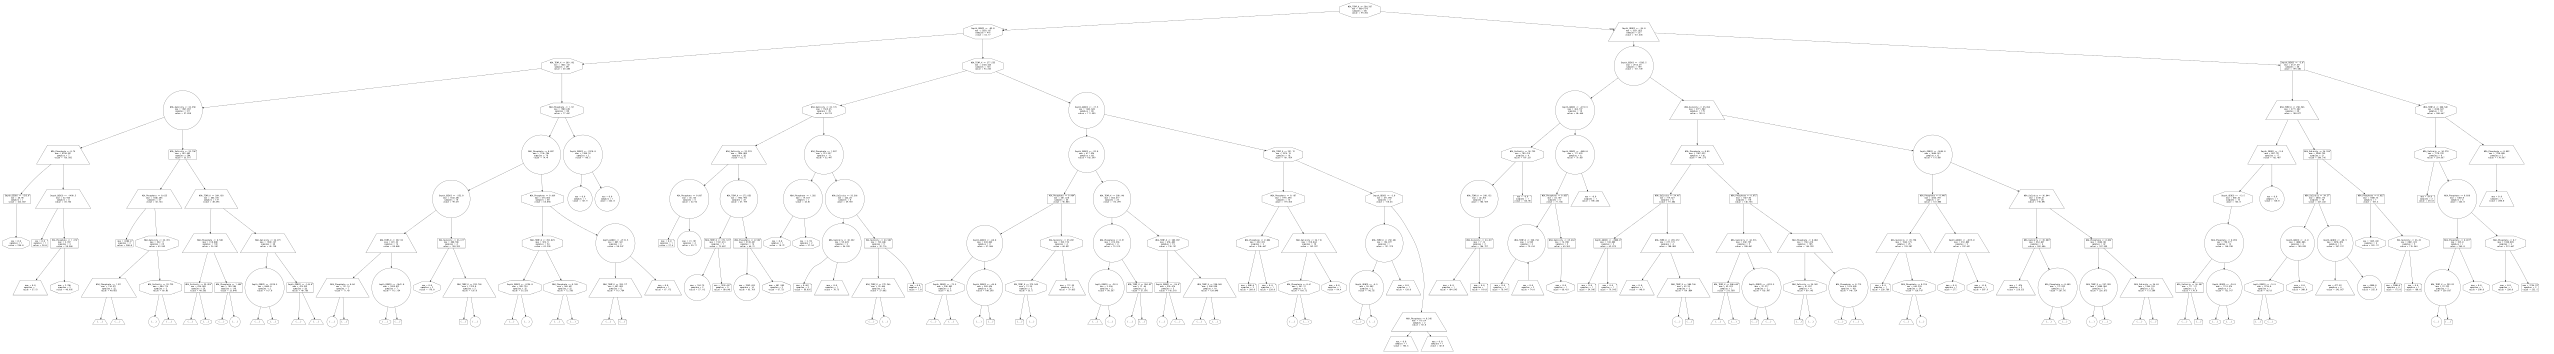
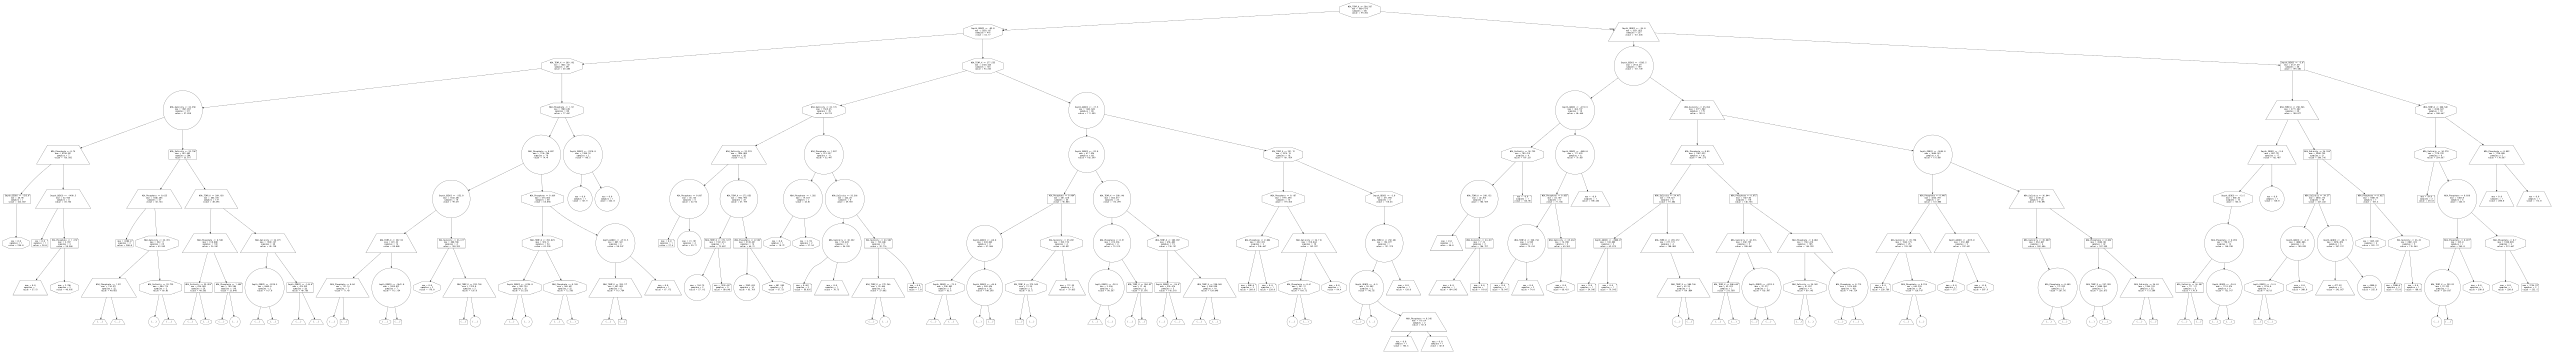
none -> (2534, 199)
none -> (1447, 243)
(1419, 255) -> (1388, 309)
(1528, 272) -> (1526, 270)
(1637, 288) -> none
(2016, 288) -> none
